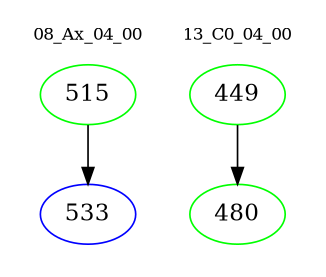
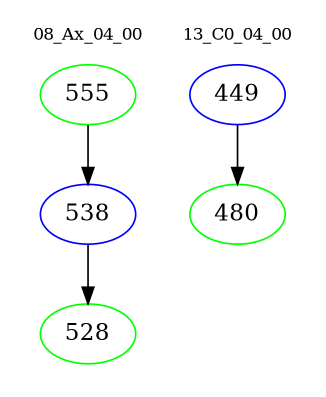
(88, 95) -> (88, 95)
(238, 95) -> (238, 95)
(88, 214) -> (88, 214)
none -> (88, 334)
